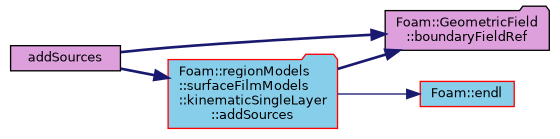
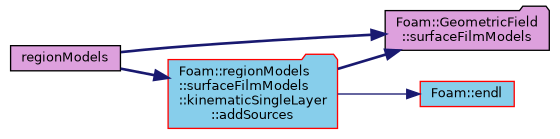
(467, 30) -> (467, 30)
(66, 58) -> (66, 58)
